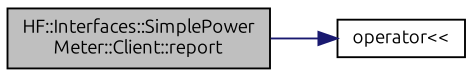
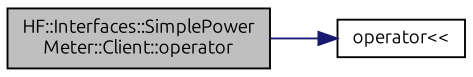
(139, 38) -> (139, 38)
